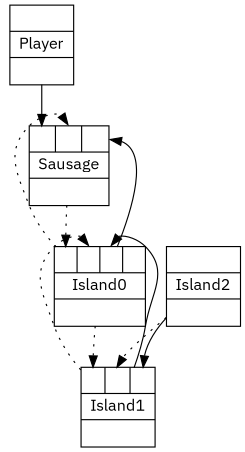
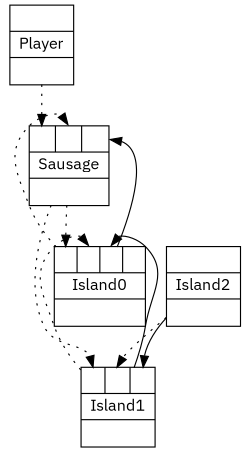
(42, 99) -> (42, 99)
(94, 341) -> (36, 293)
